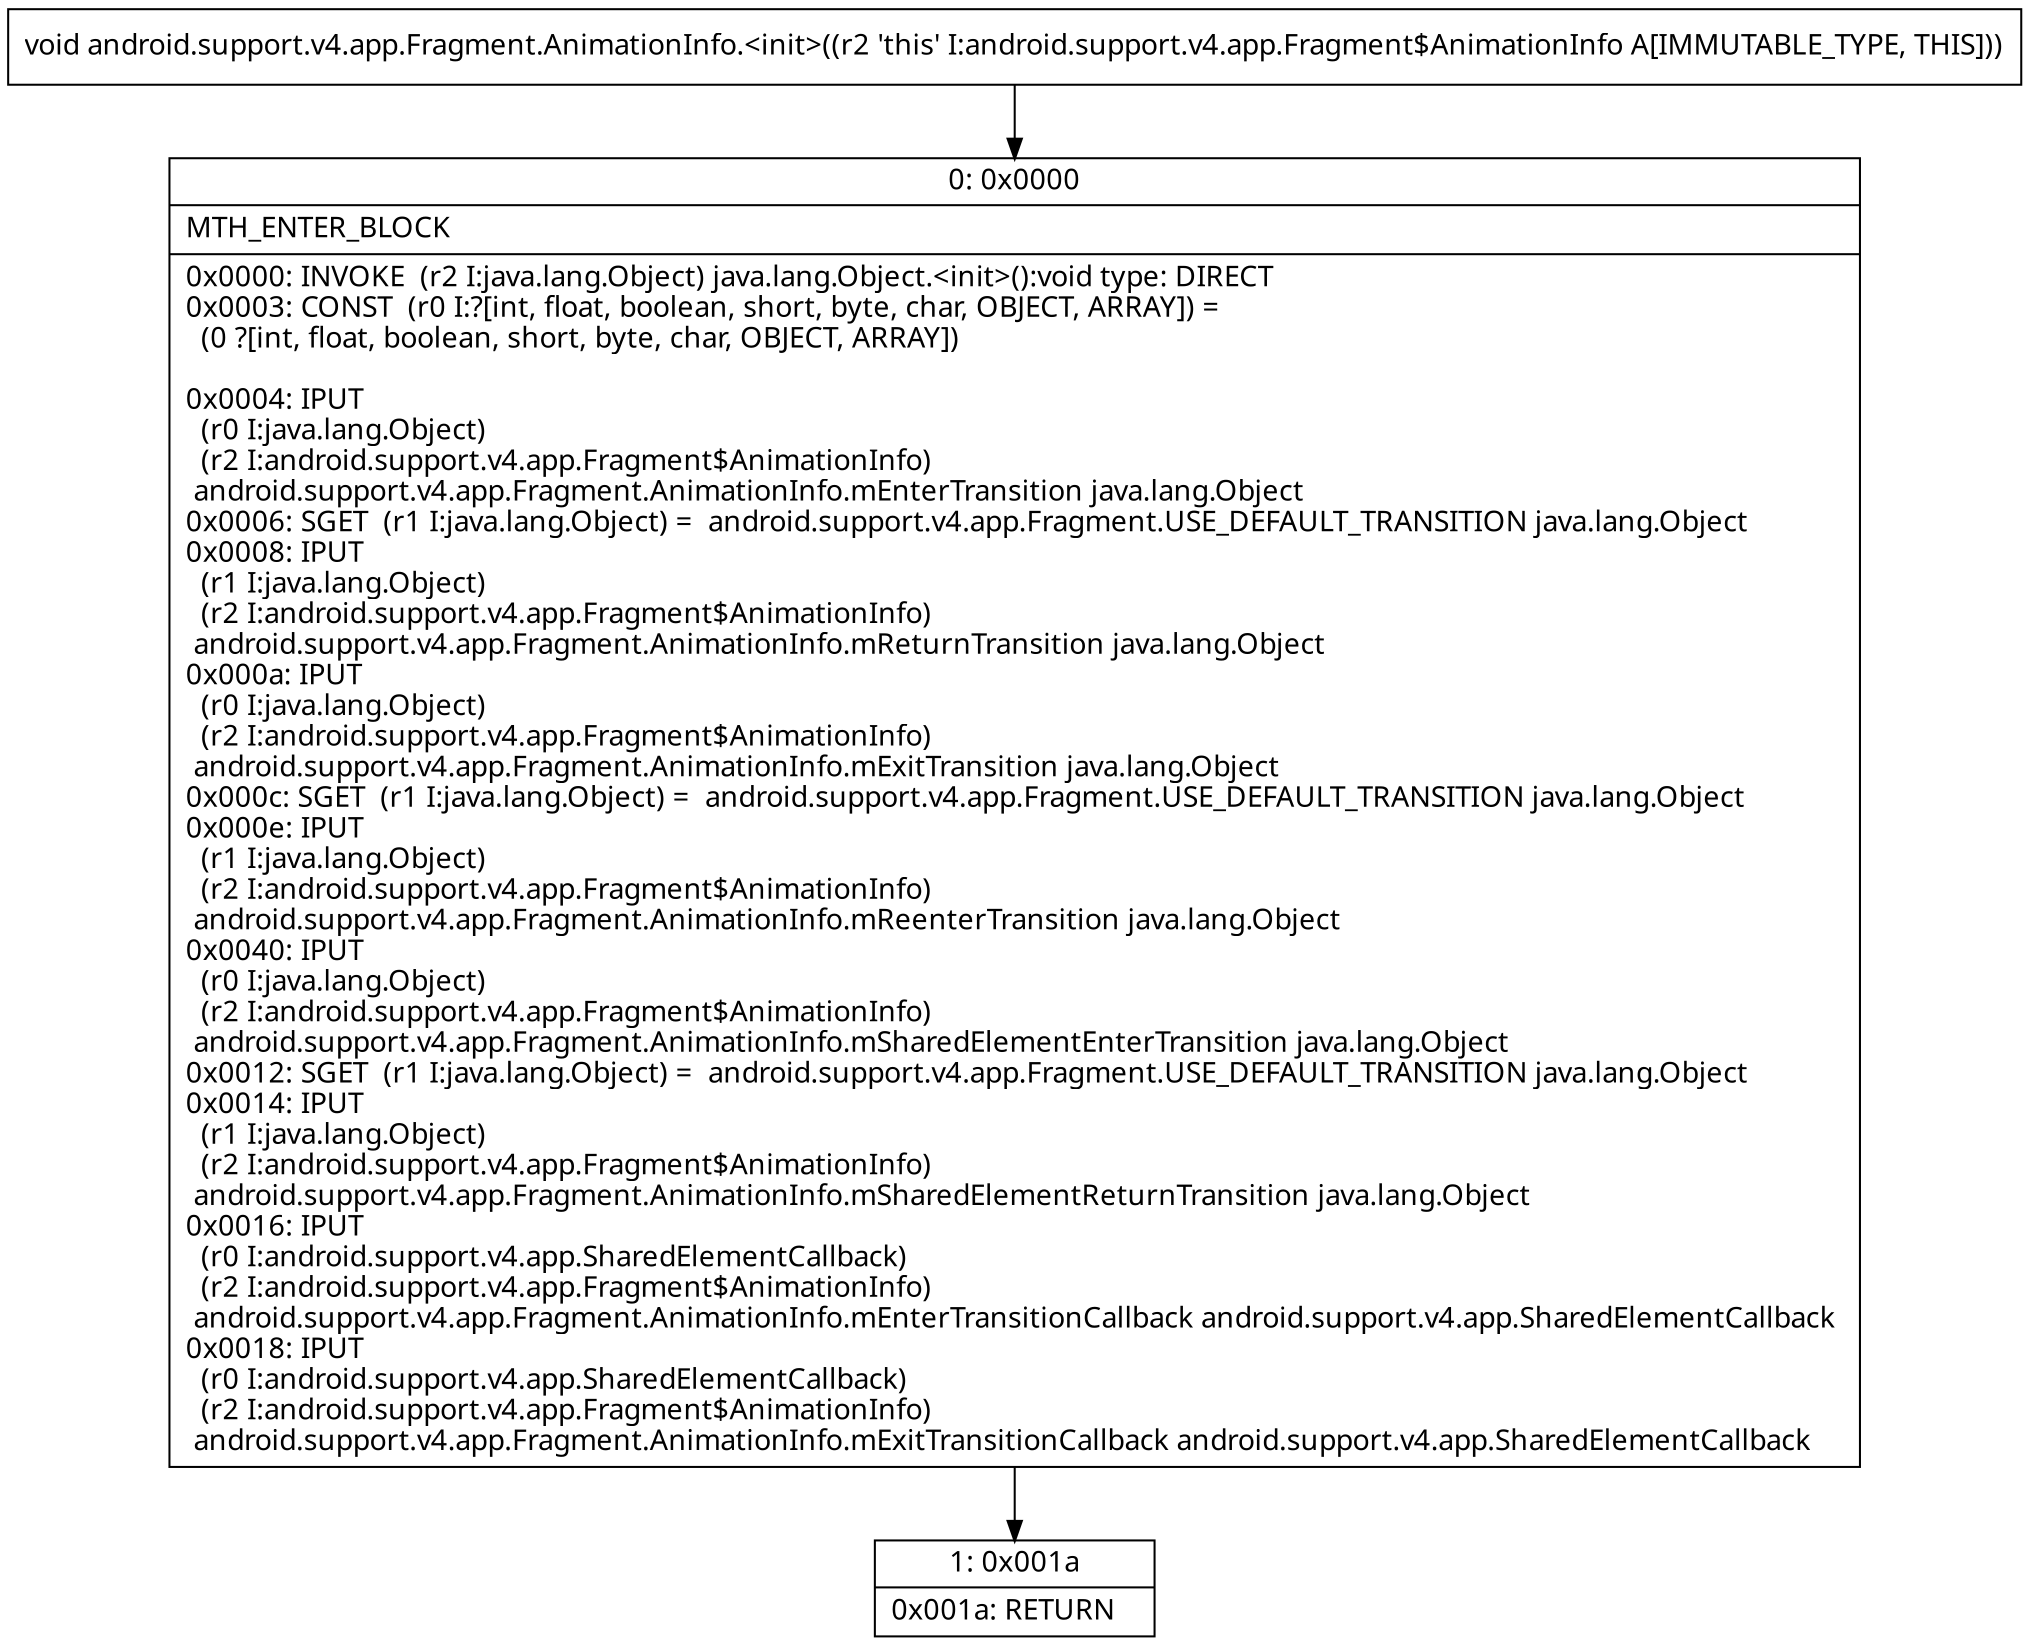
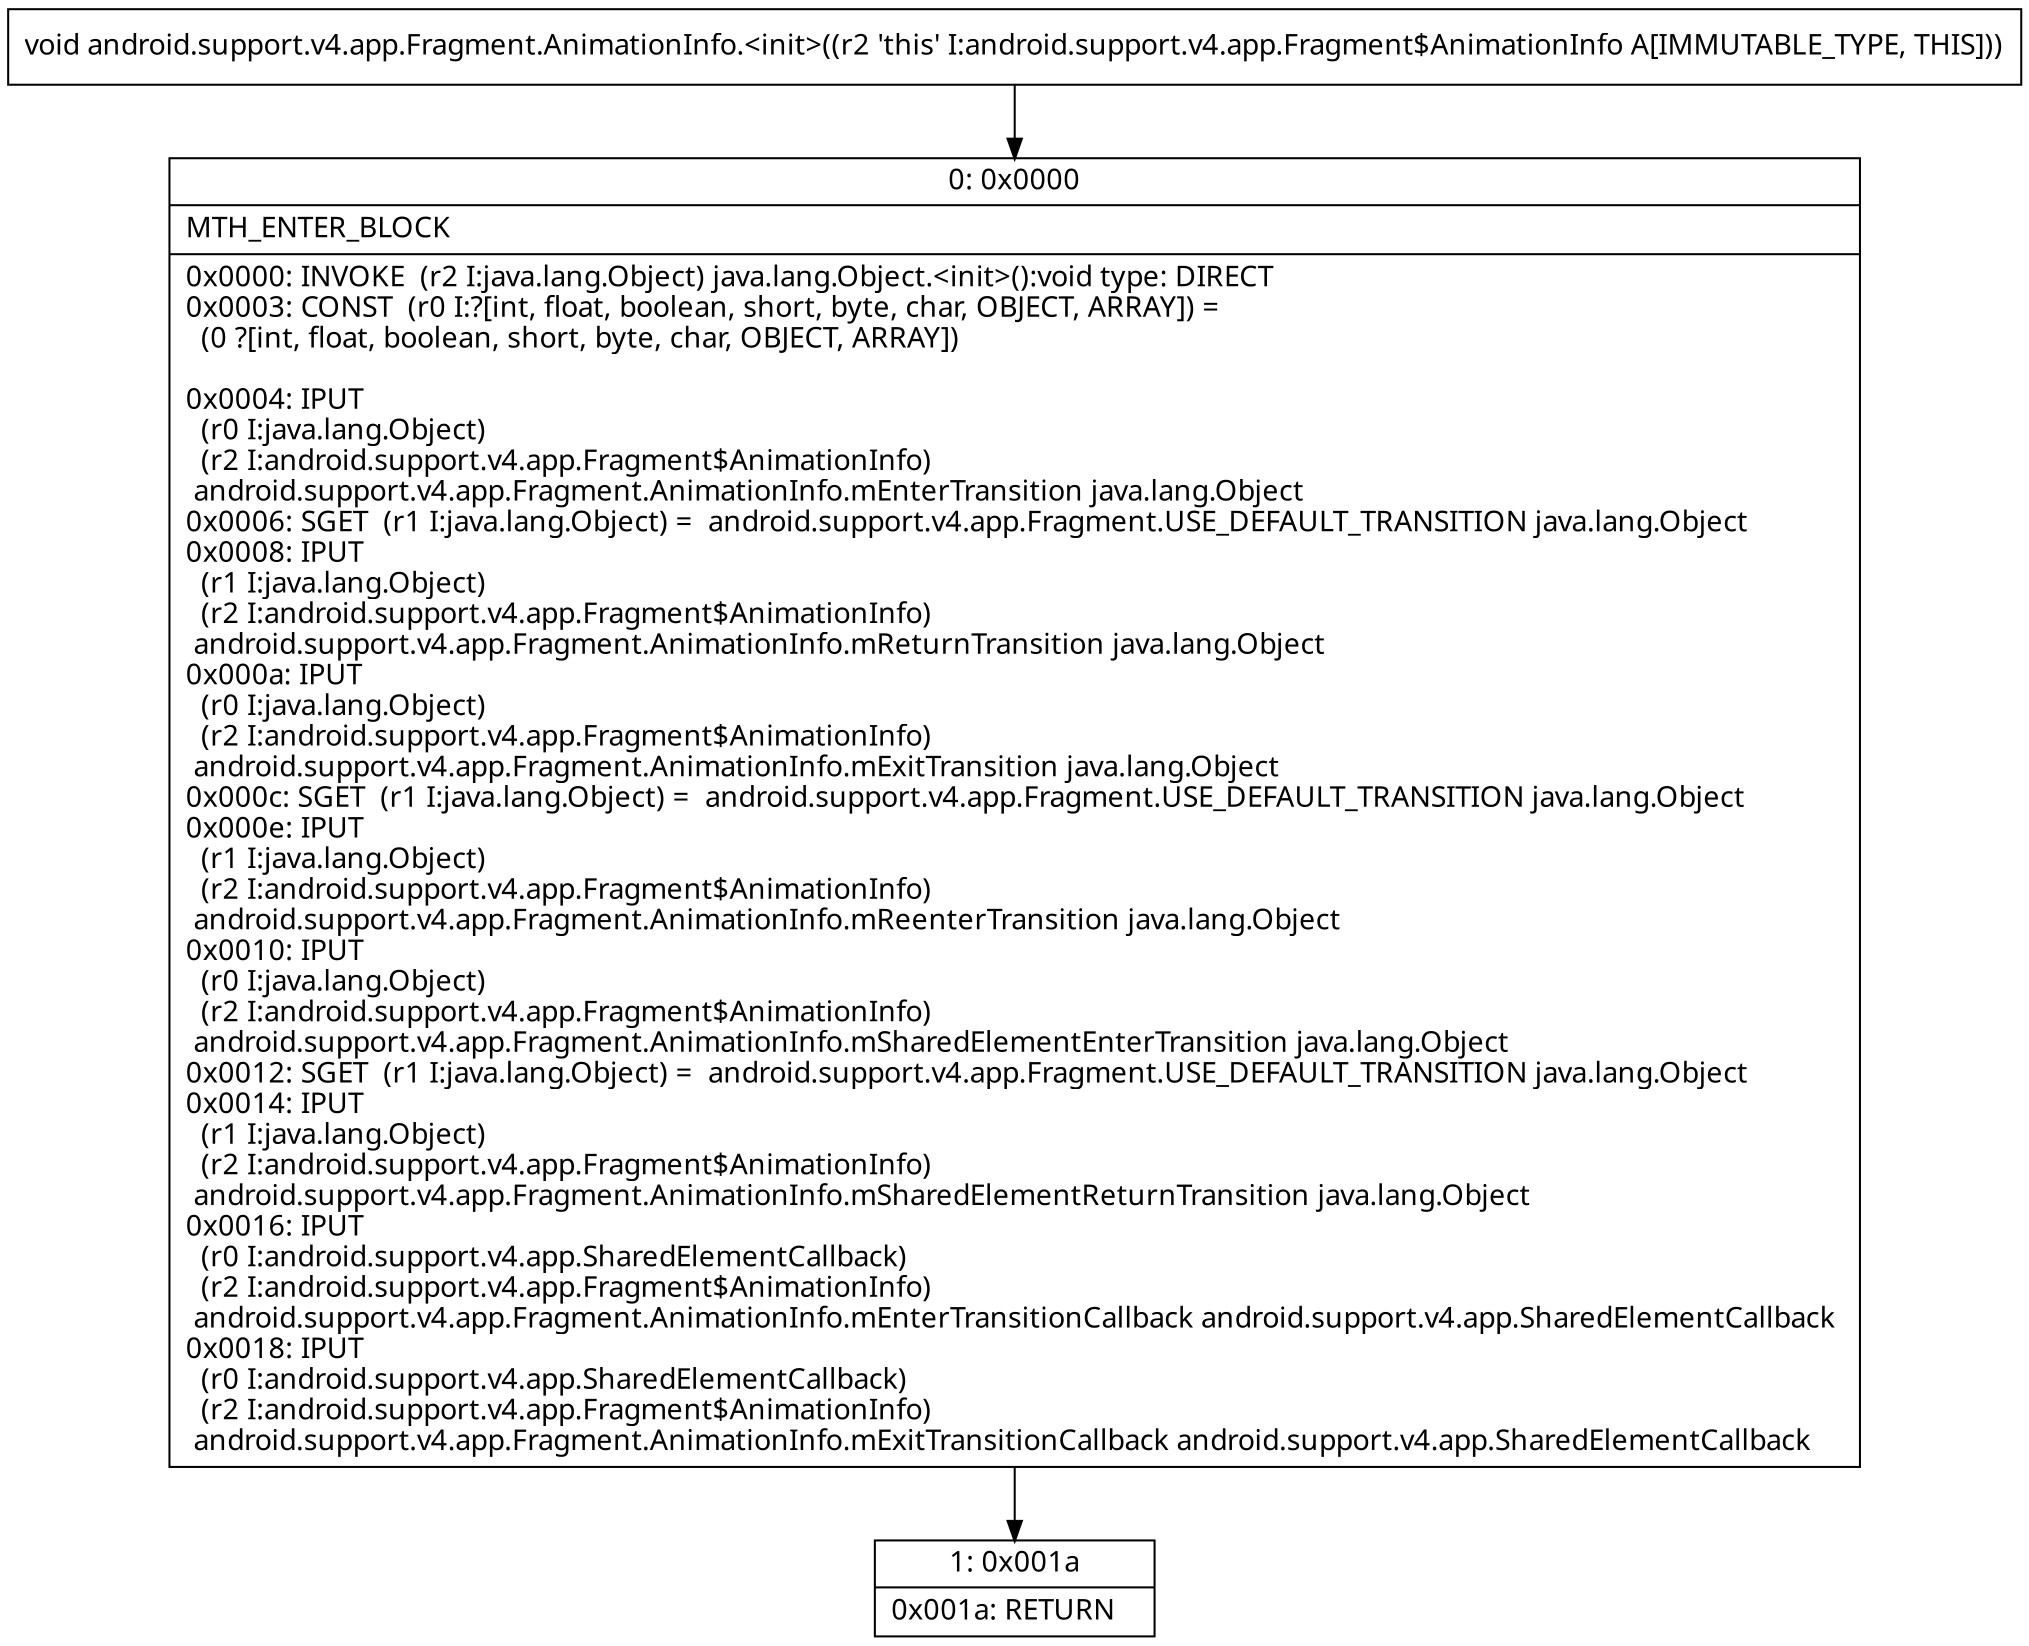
(283, 951) -> (283, 951)
